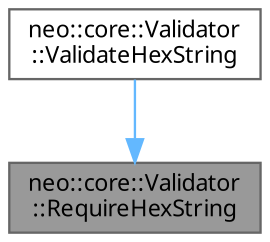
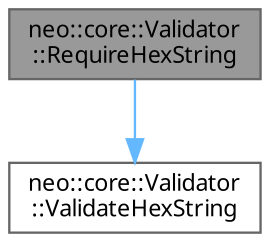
(135, 109) -> (135, 109)
